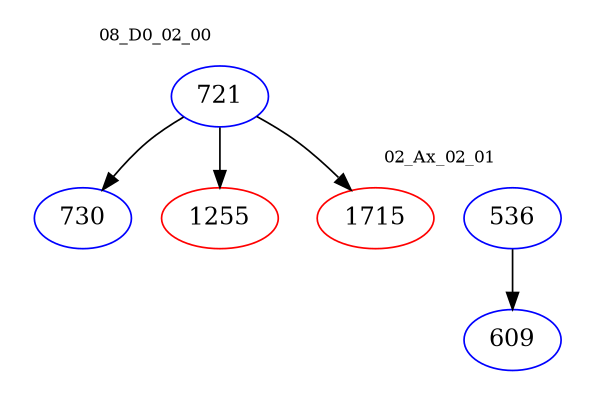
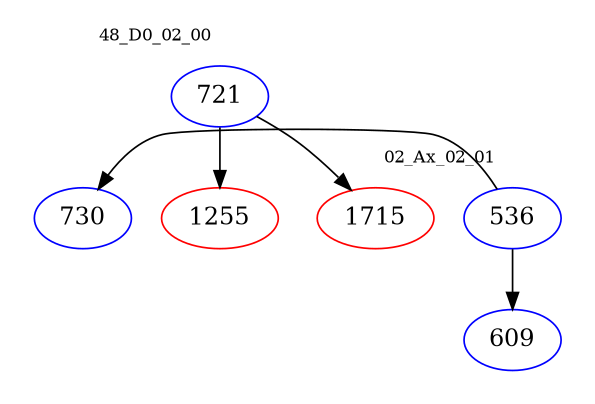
(156, 36) -> (156, 36)
(146, 143) -> (306, 129)
